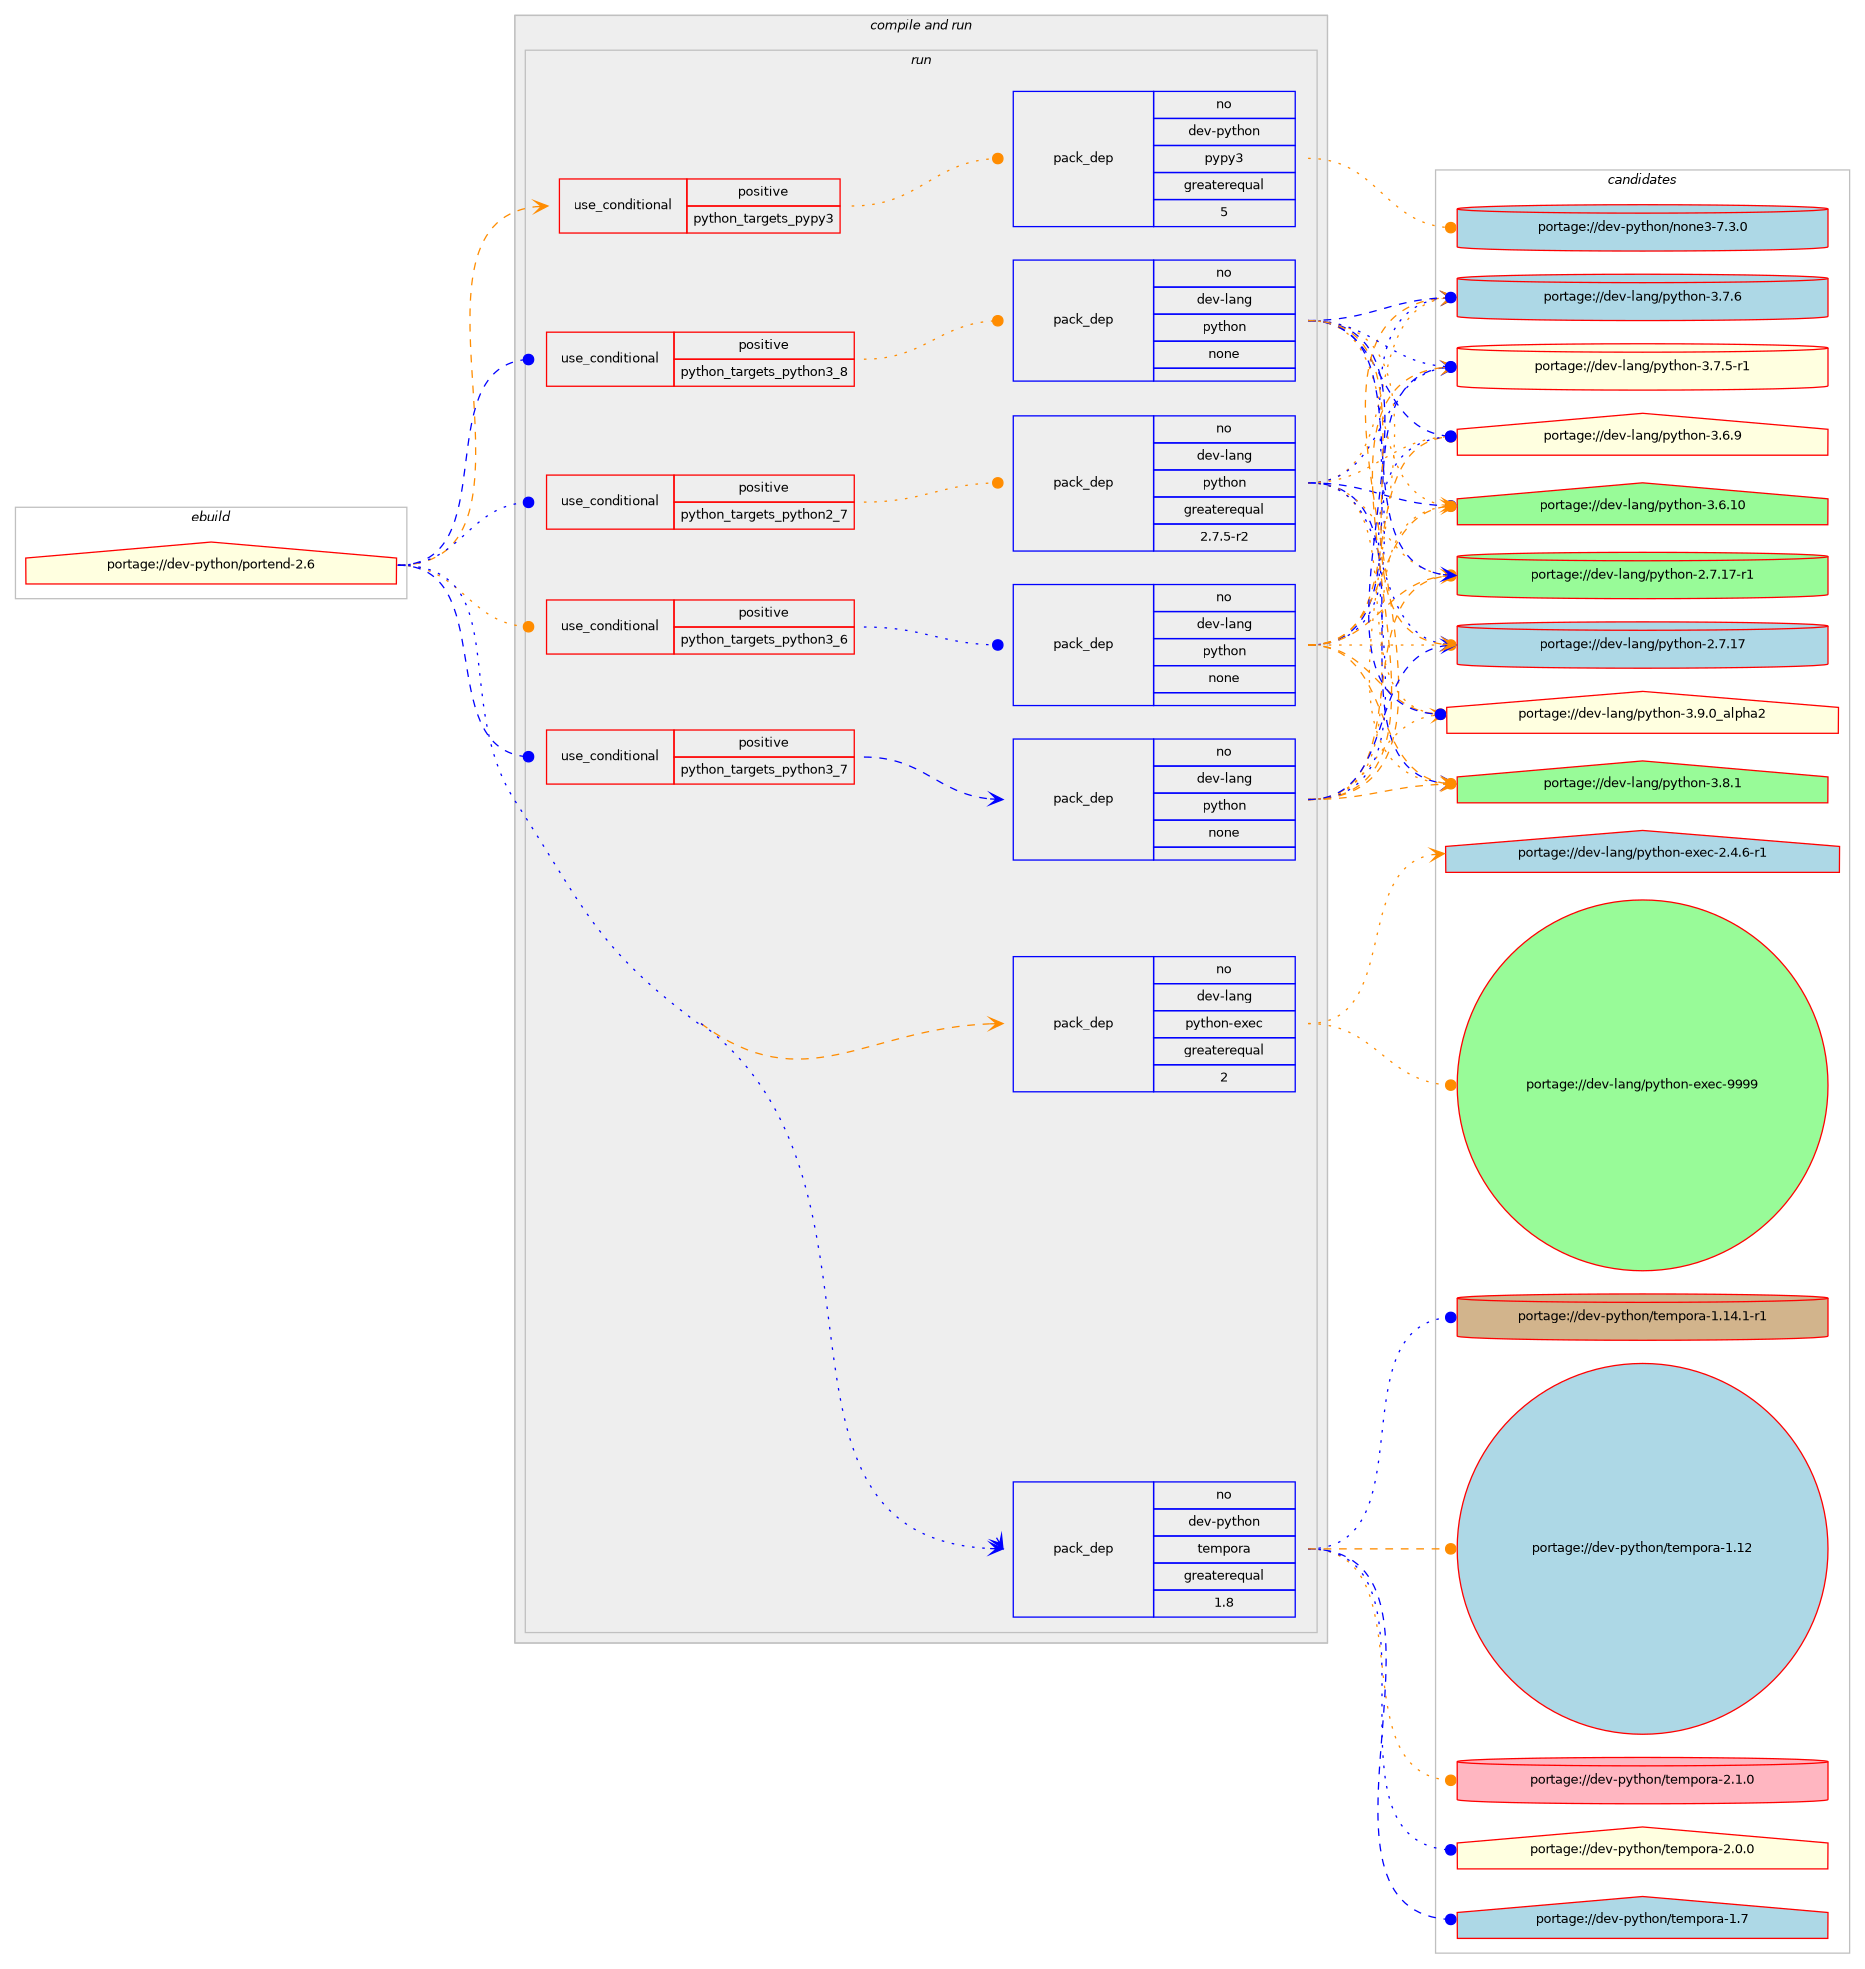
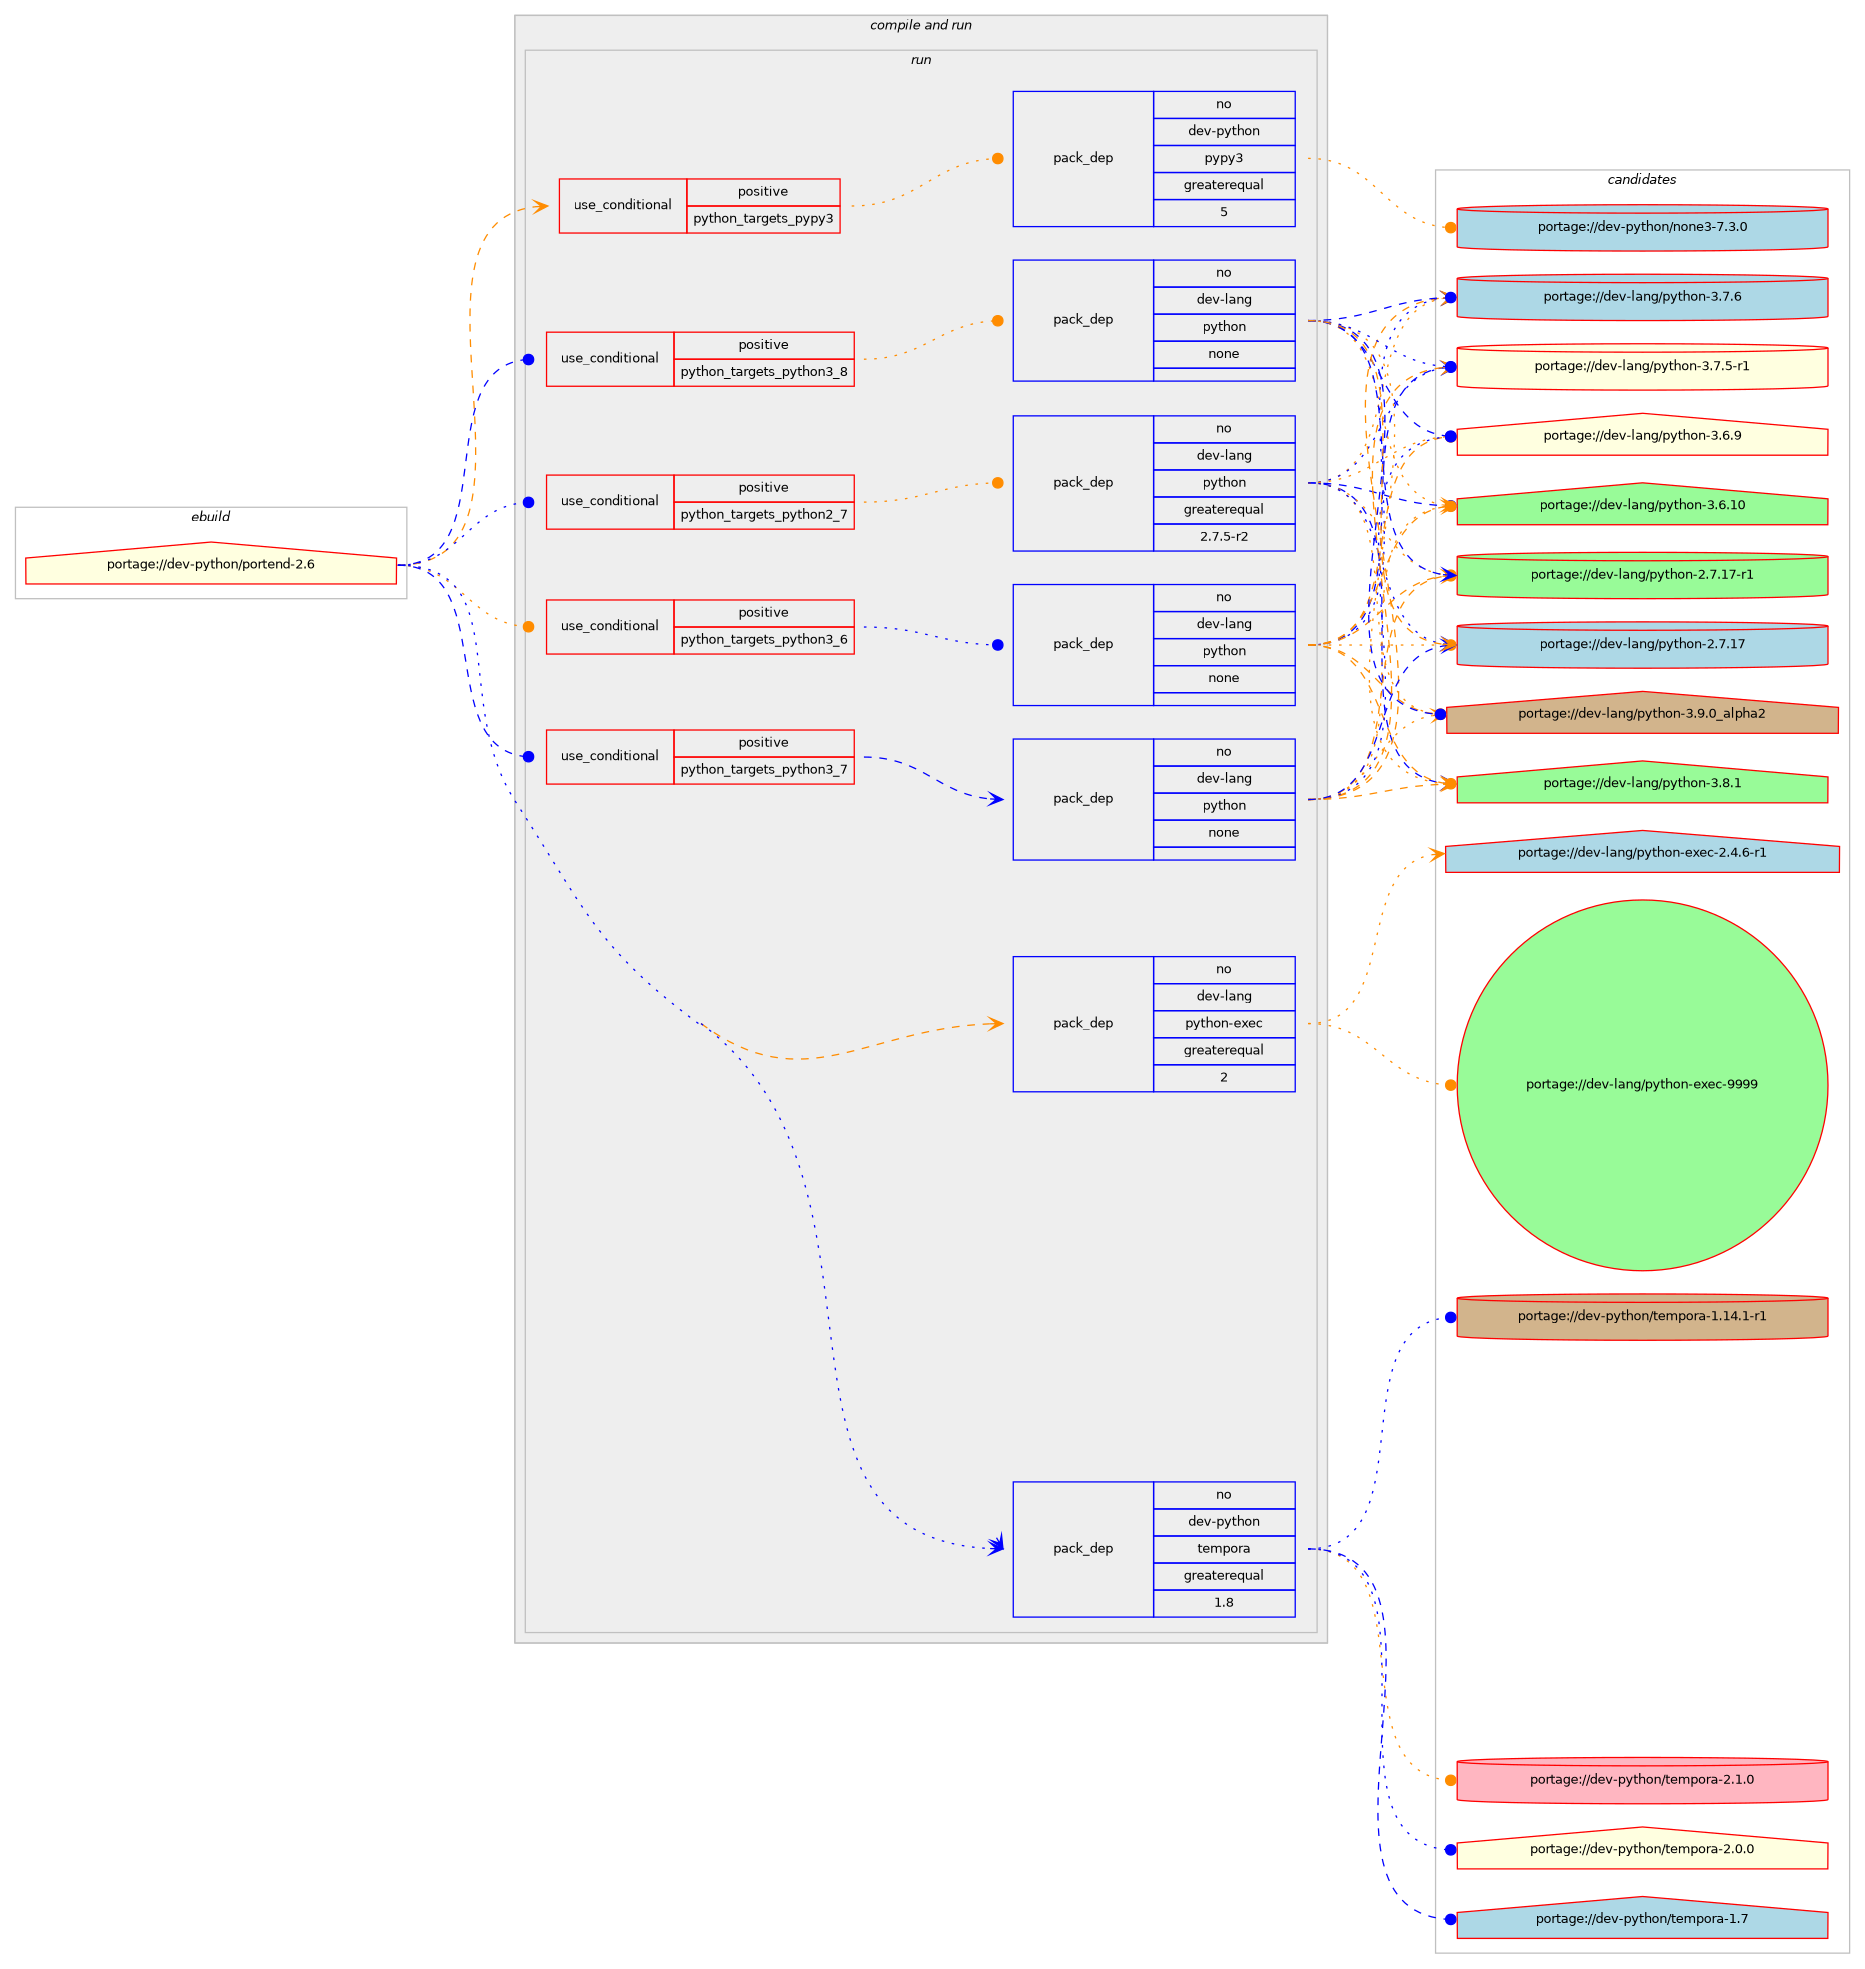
(1643, 715) -> (1643, 715)
(1643, 1549) -> none
